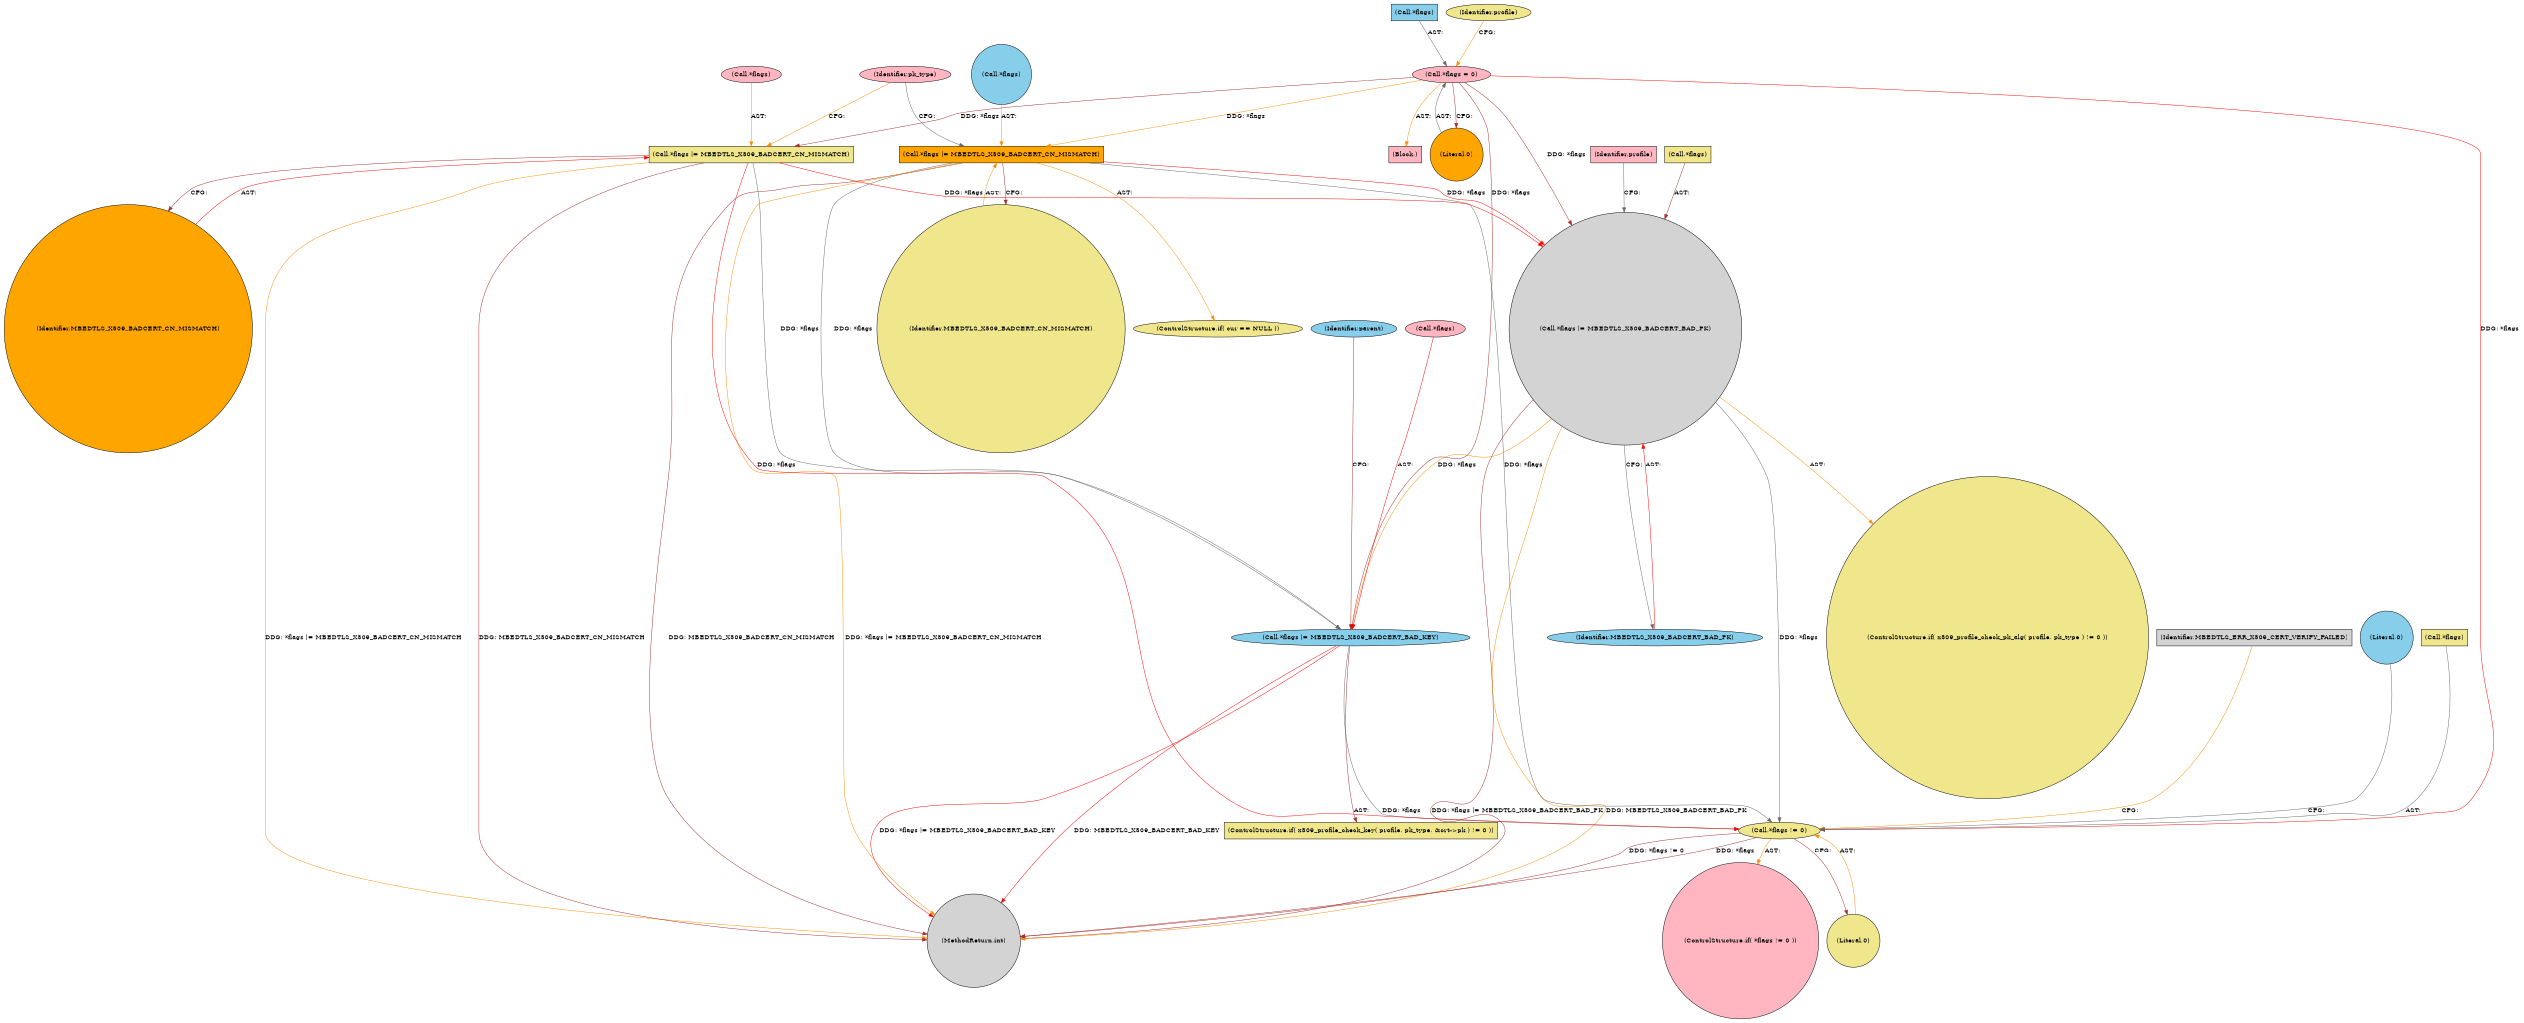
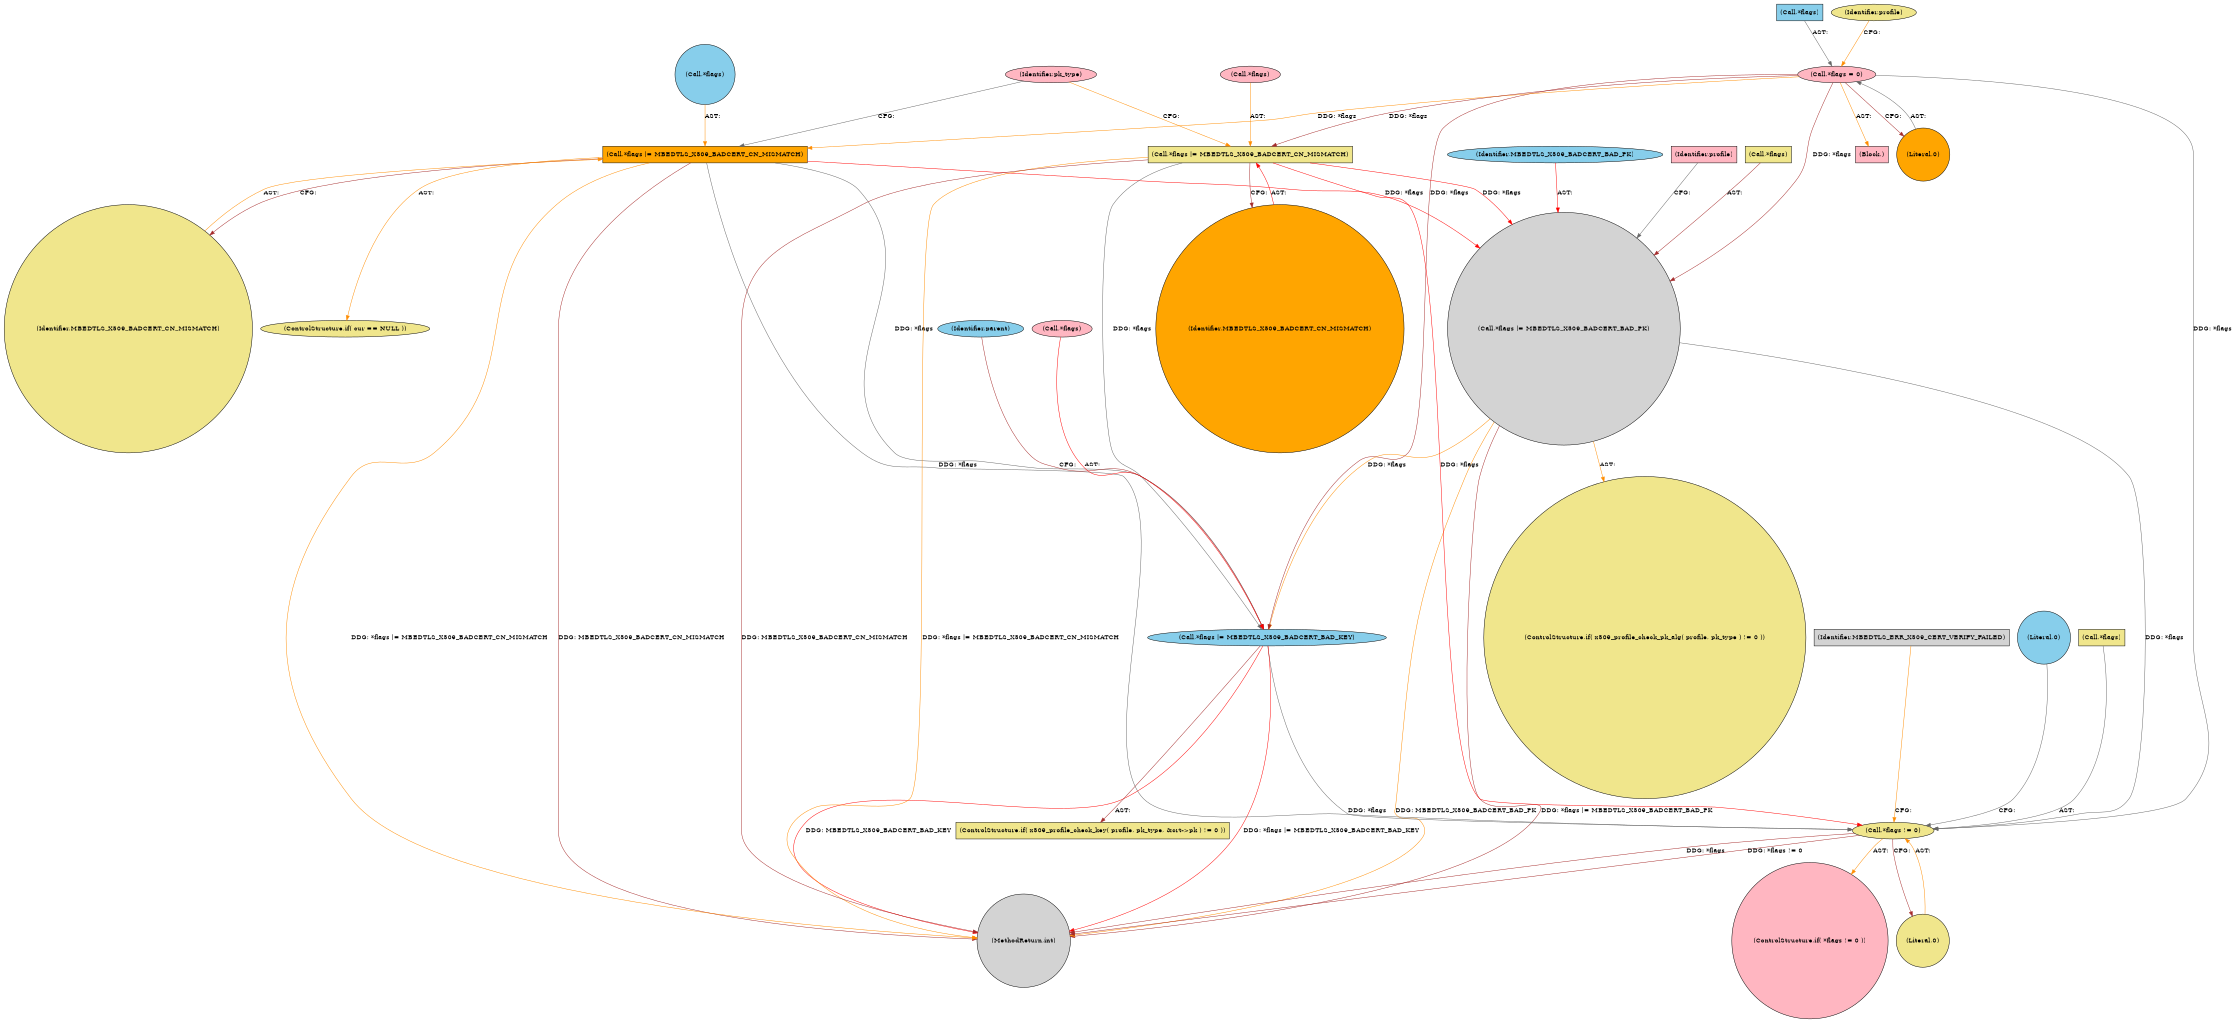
(2481, 307) -> (2193, 435)
(1635, 535) -> none
